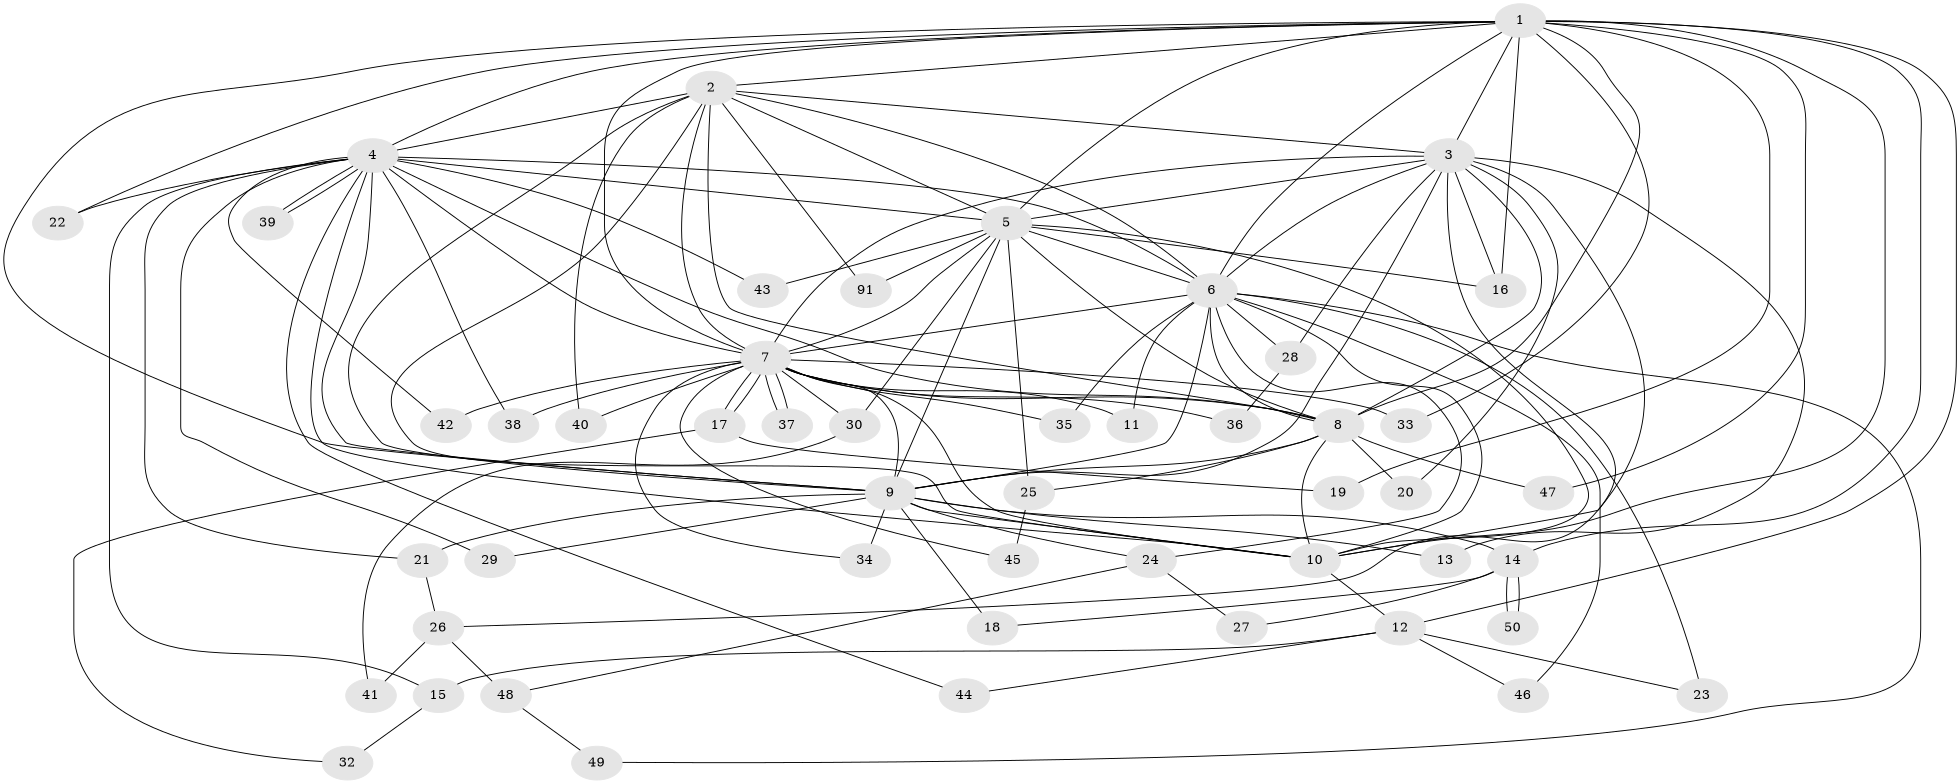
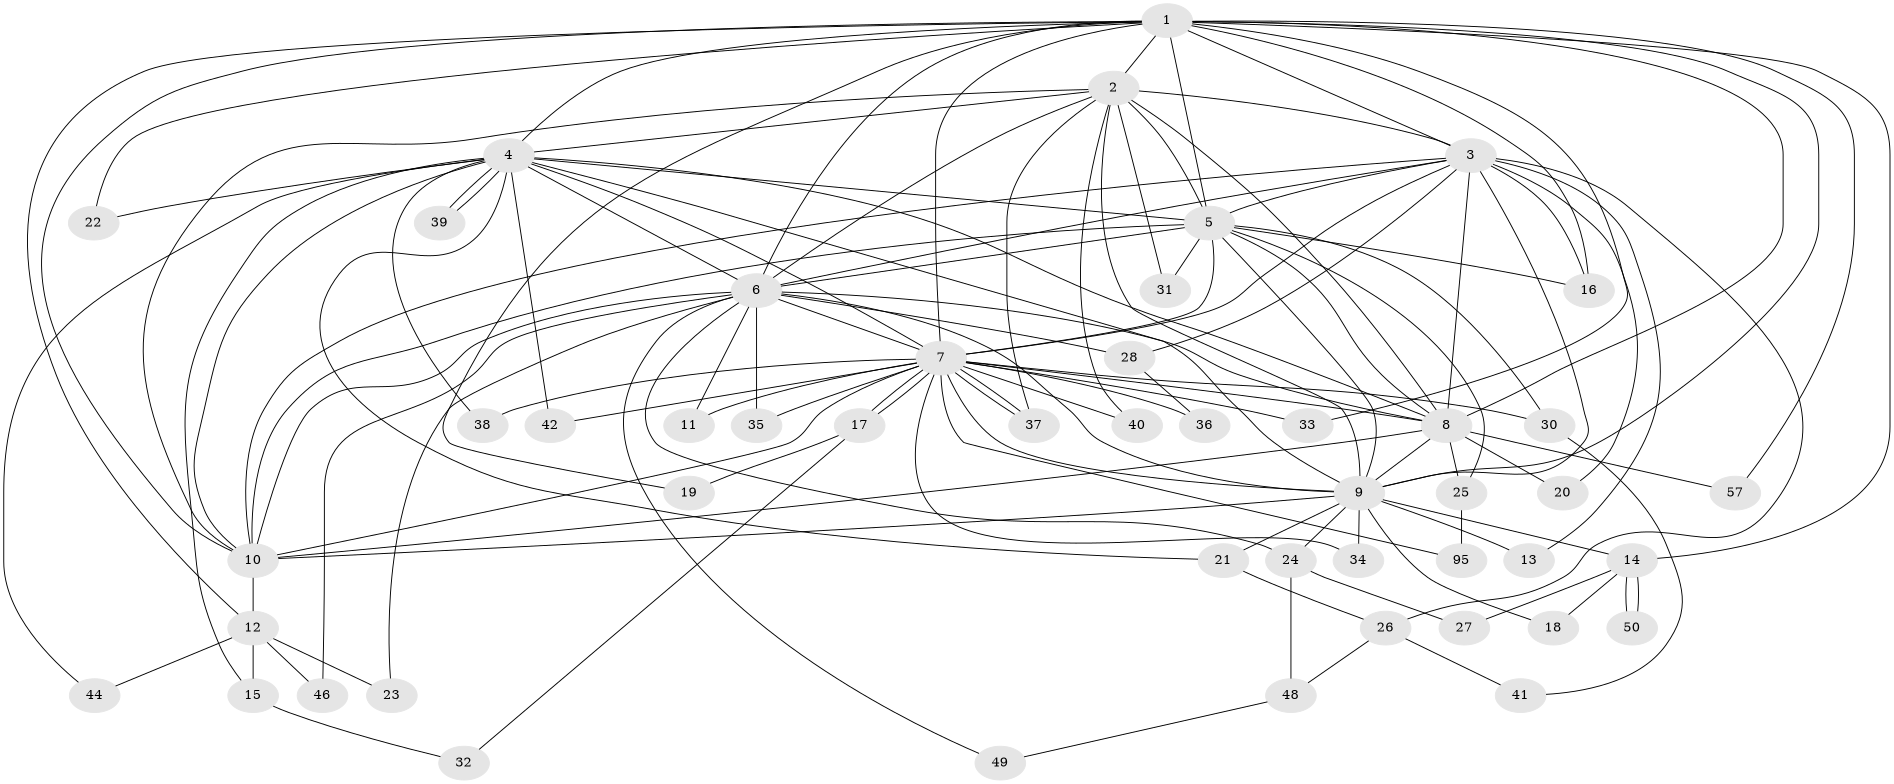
(682, 237) -> (1007, 221)
(763, 291) -> none
(866, 291) -> (1165, 291)
(1549, 493) -> (1735, 493)
(490, 561) -> none
(1013, 561) -> (1462, 561)
